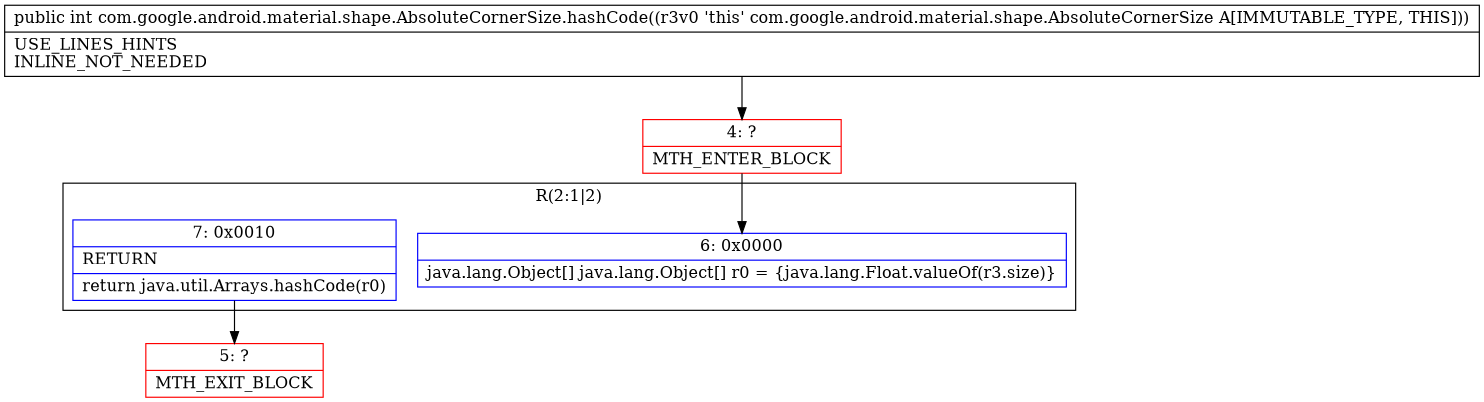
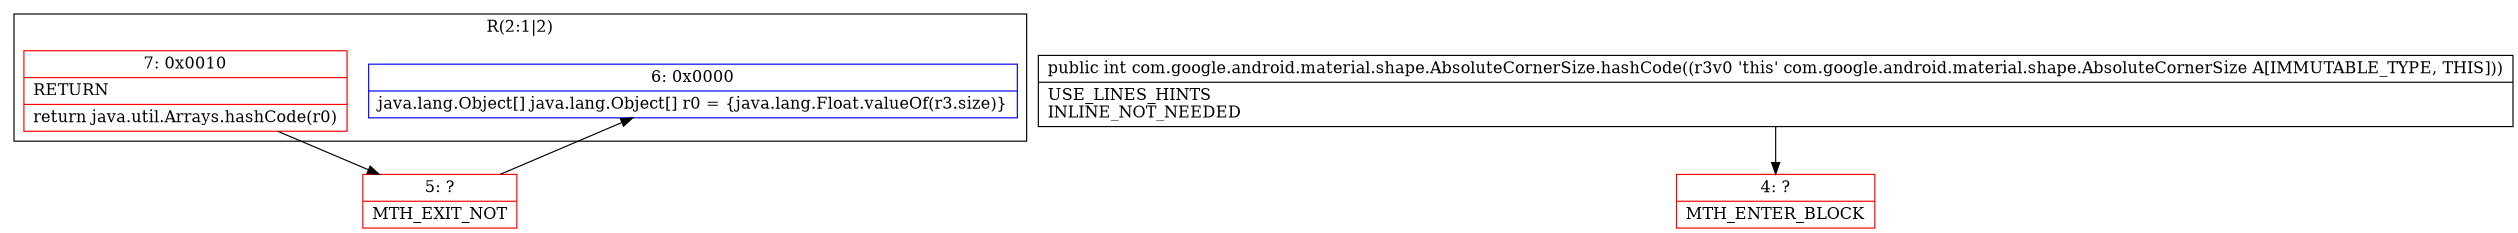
(742, 197) -> (561, 148)
(235, 260) -> (186, 91)
(235, 383) -> (440, 214)
